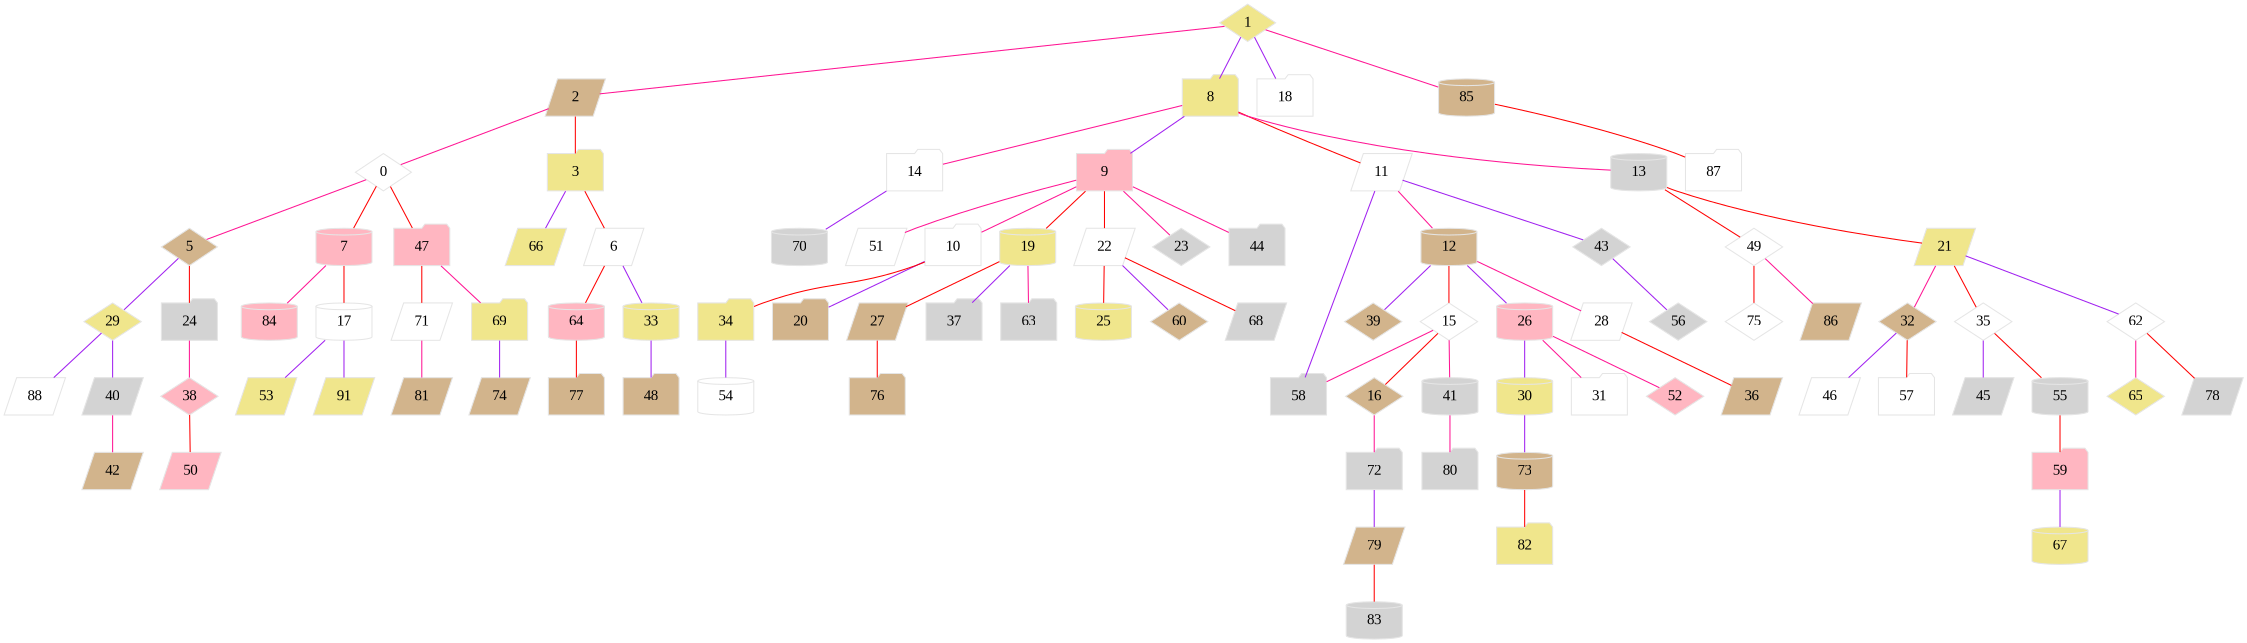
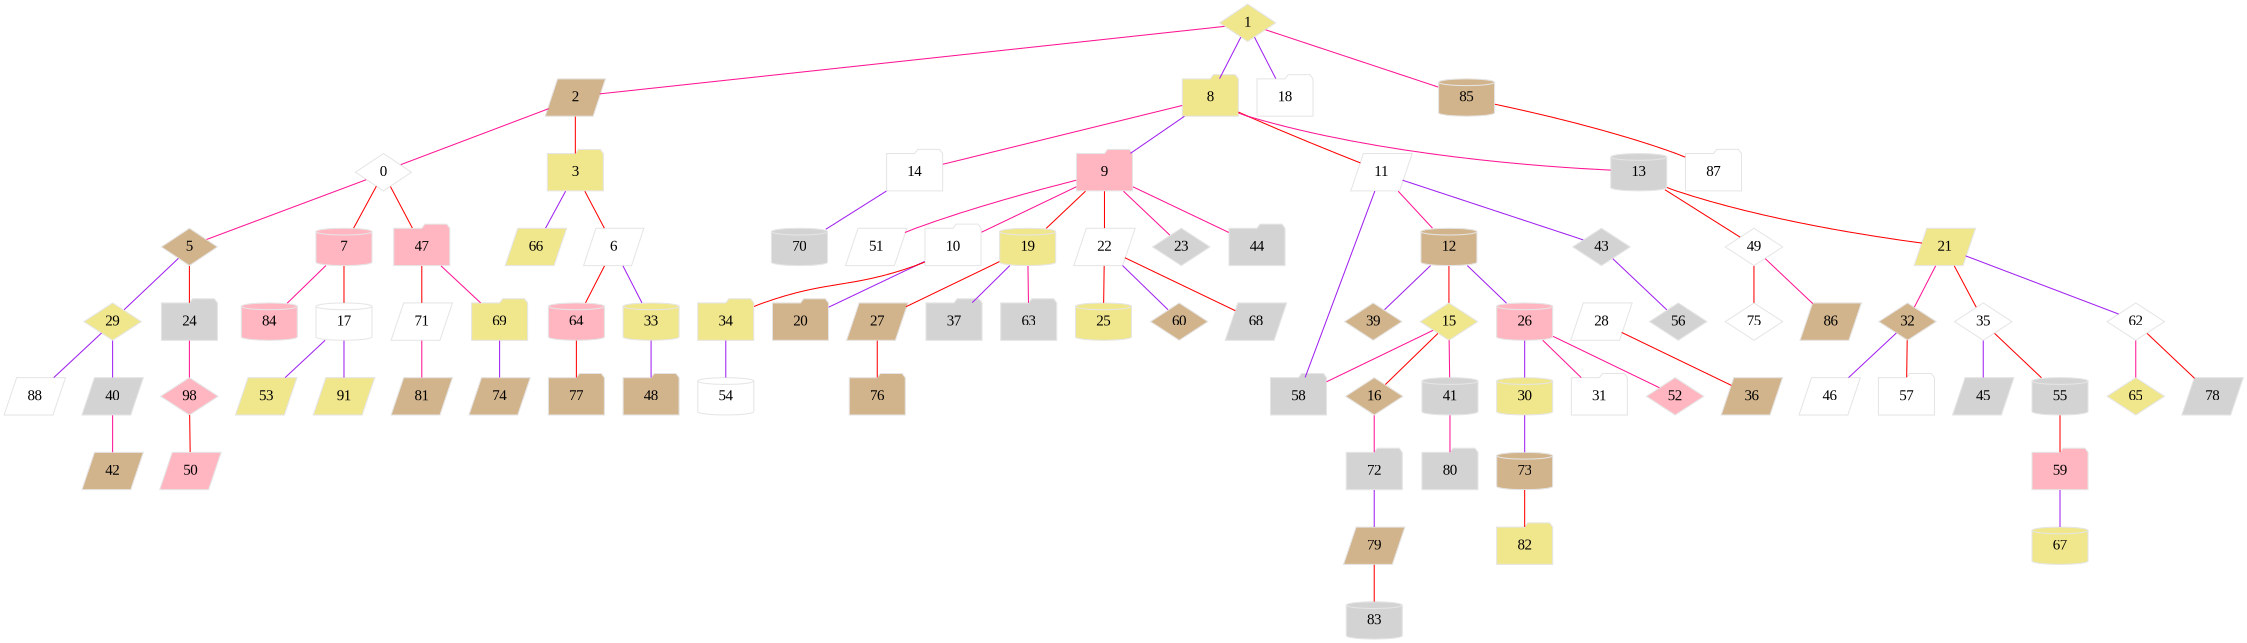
(1529, 286) -> none
(1449, 322) -> (1449, 322)
(189, 396) -> (189, 396)
